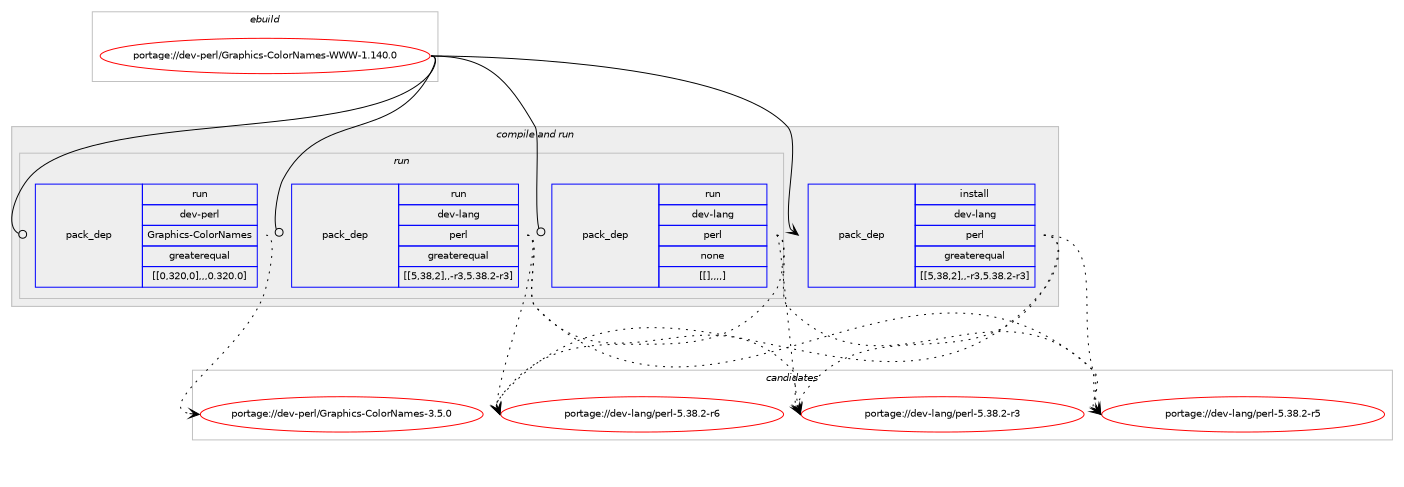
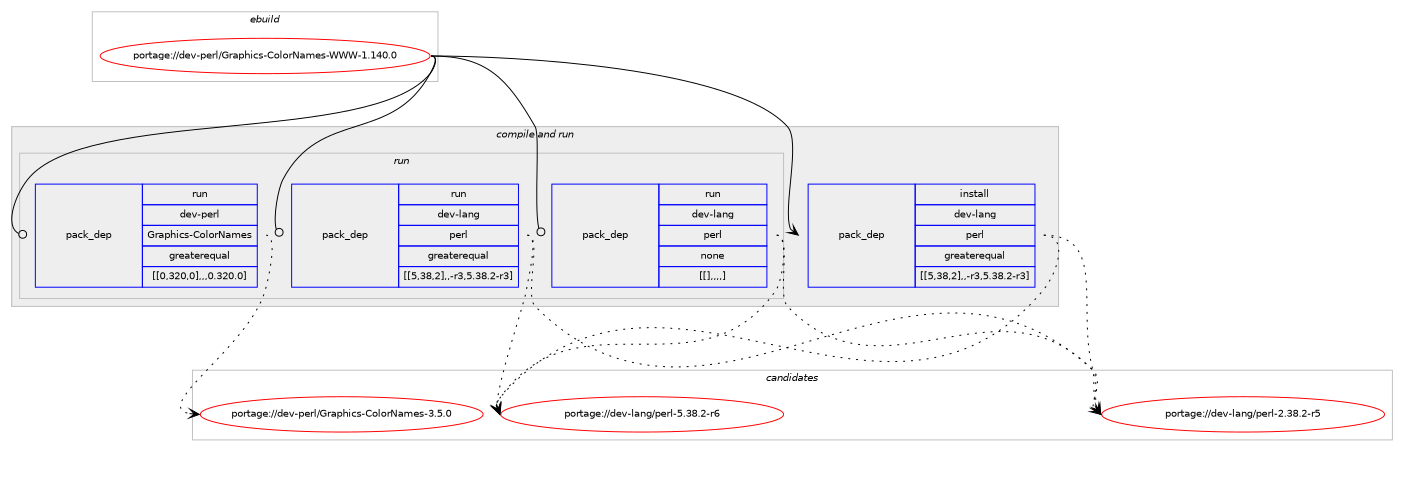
(943, 414) -> none
(1243, 414) -> (1243, 414)
